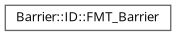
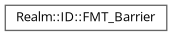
(88, 18) -> (86, 18)
